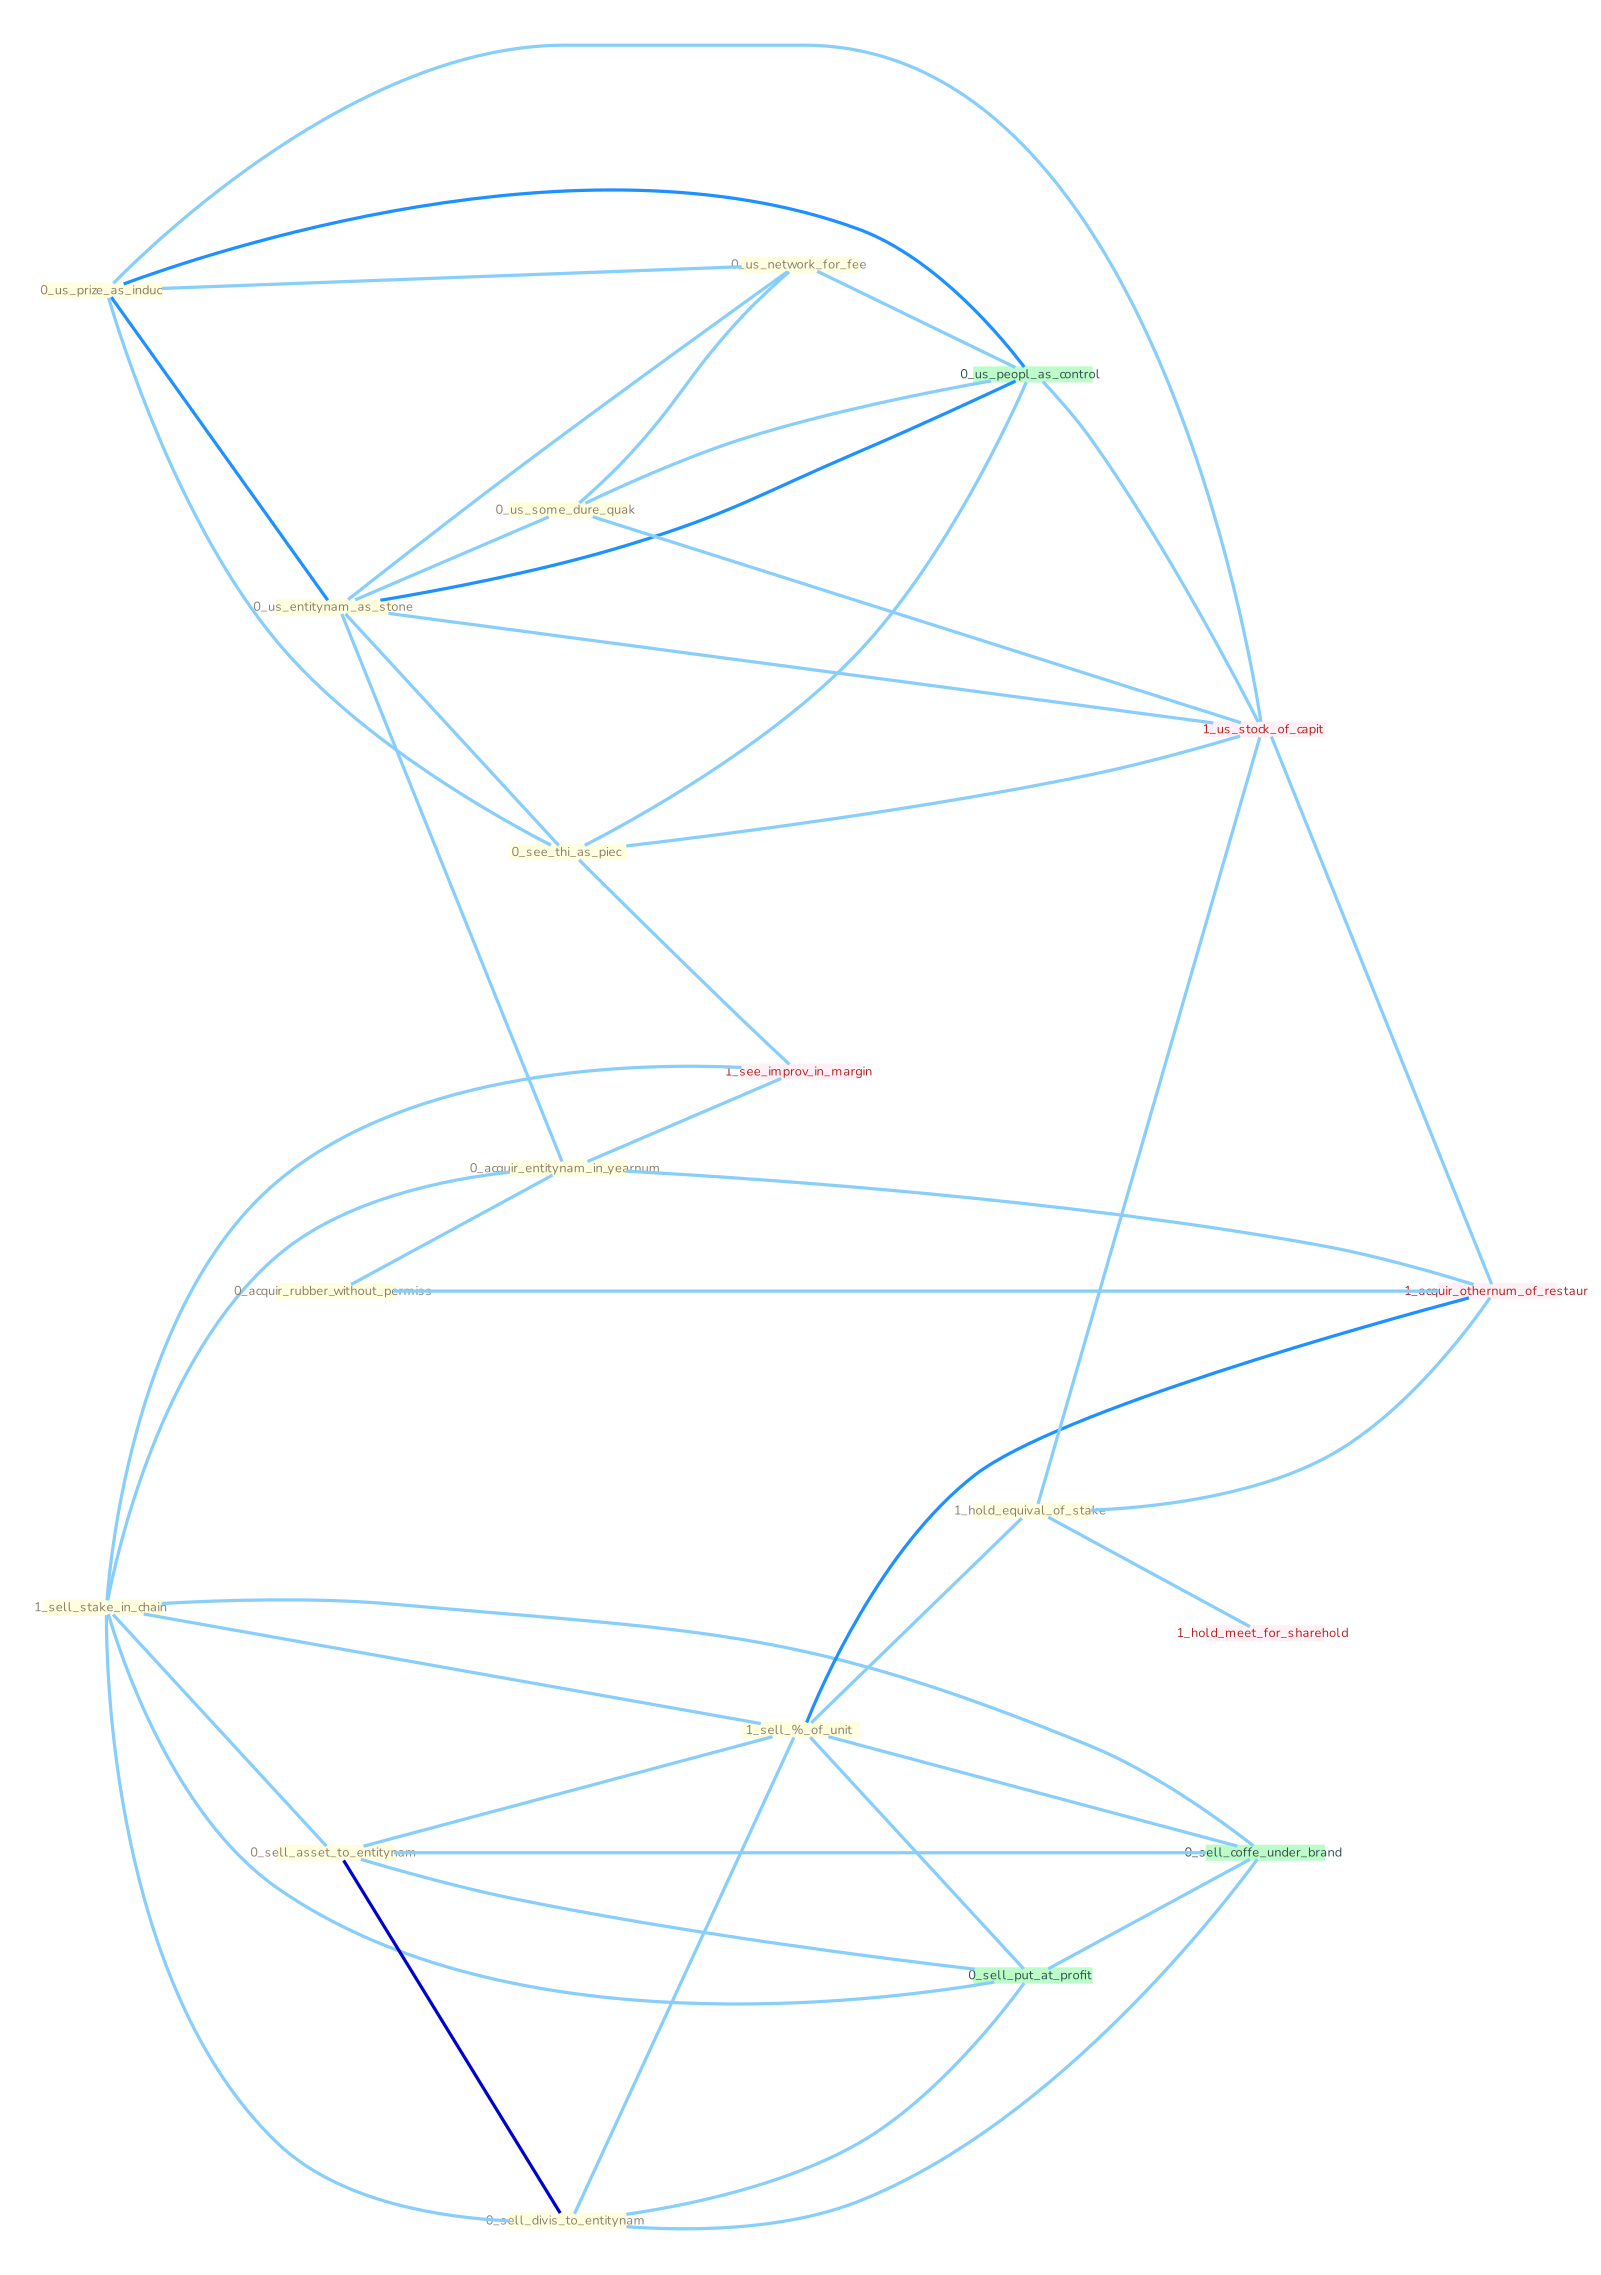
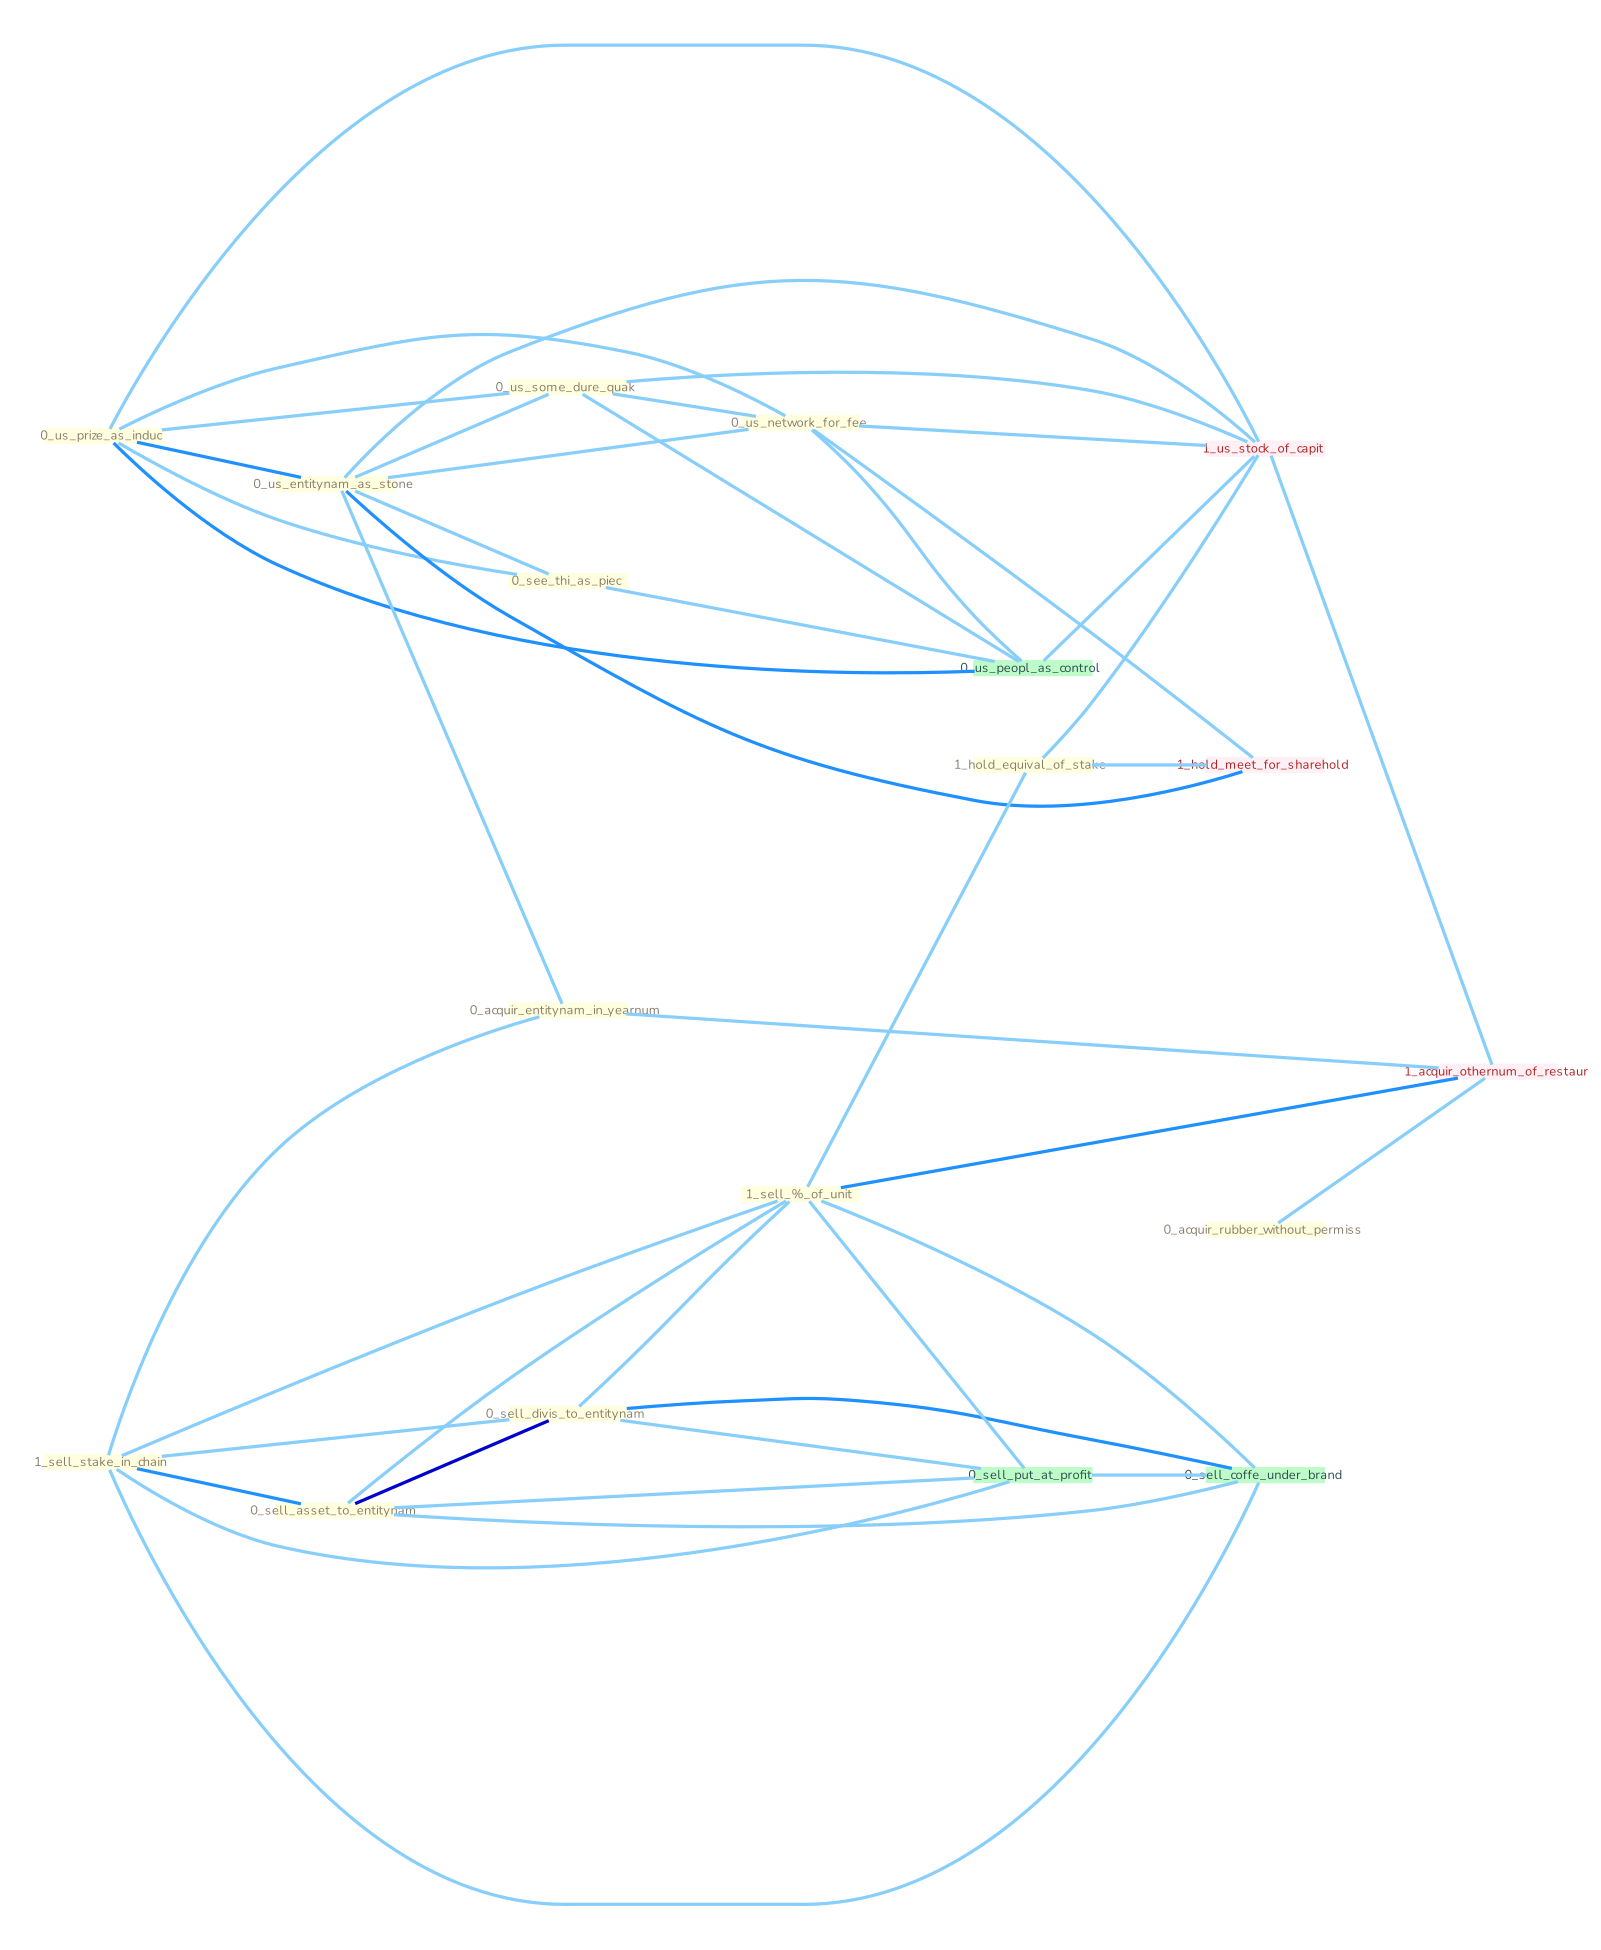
none -> (336, 412)
(707, 518) -> (763, 745)
none -> (1035, 591)
(935, 803) -> (1033, 436)
(800, 1072) -> none
(452, 1230) -> none
(1321, 1460) -> none
(220, 1730) -> (219, 1486)
(987, 2129) -> (932, 1409)
